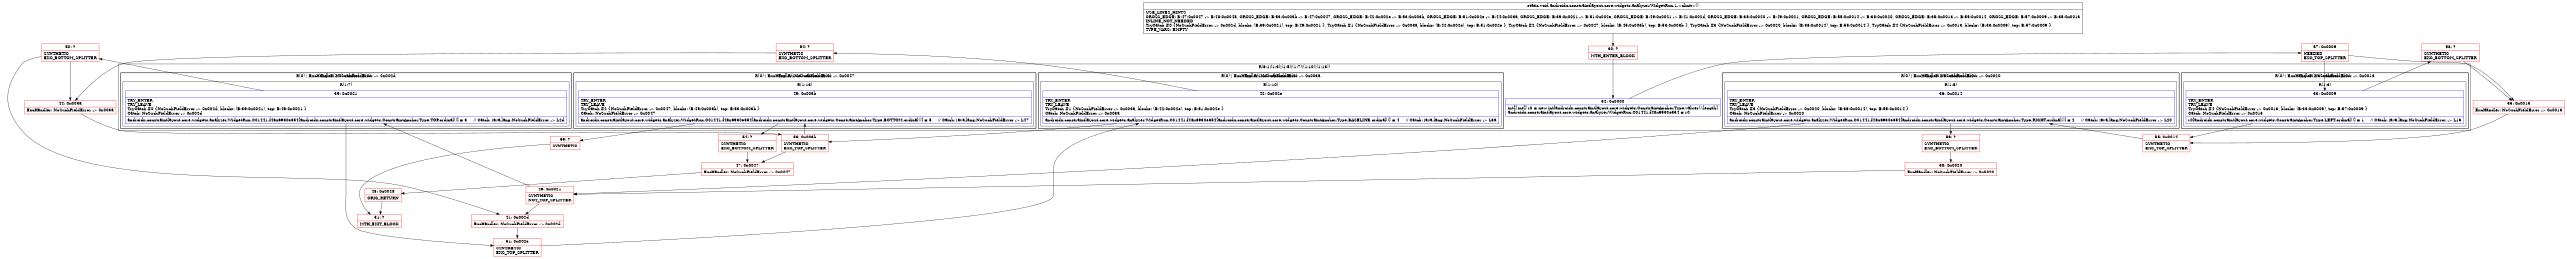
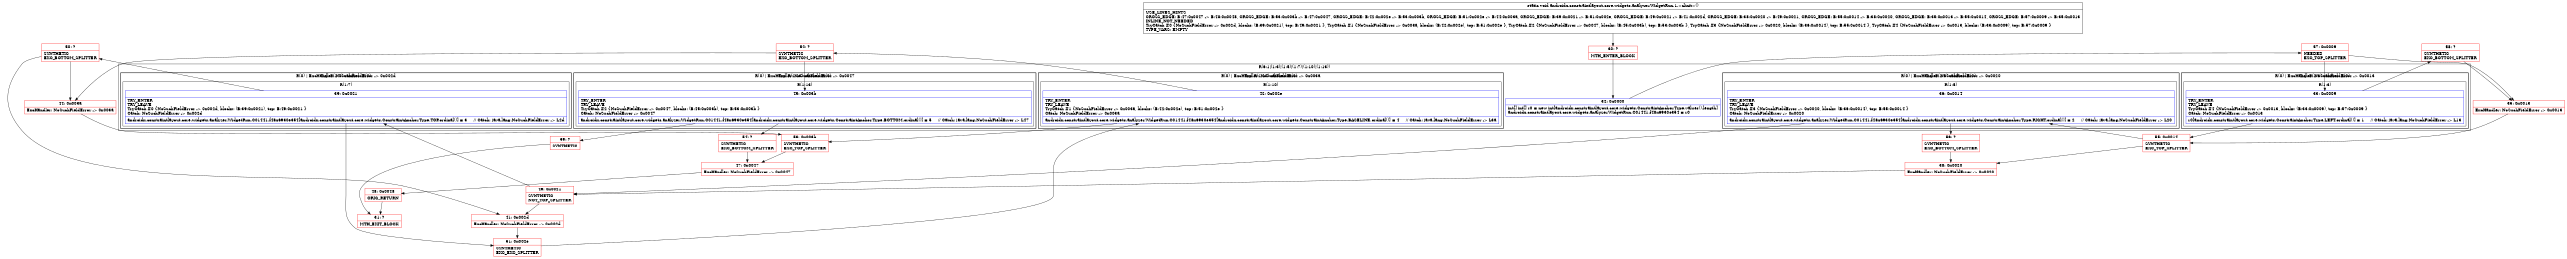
(805, 130) -> (805, 75)
none -> (2071, 155)
(517, 253) -> (517, 253)
